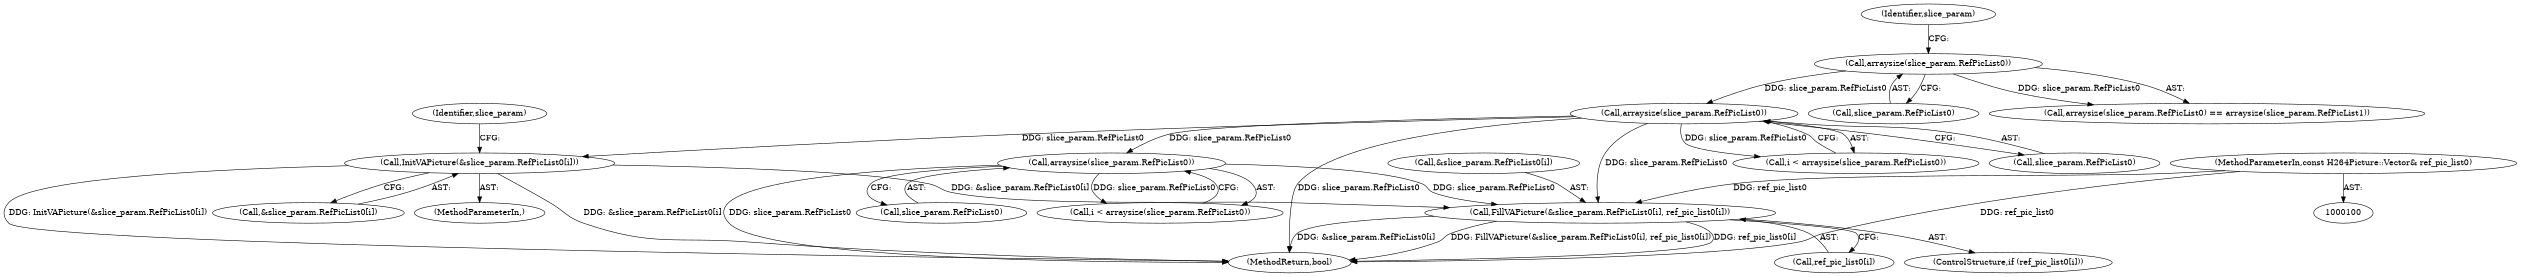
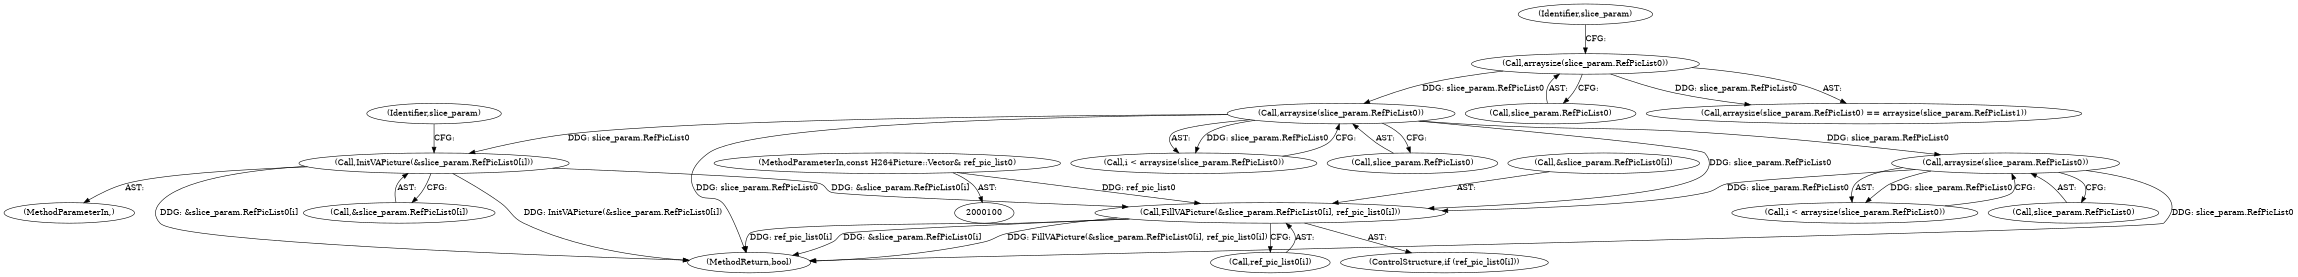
(2343, 213) -> (984, 213)
(1801, 242) -> none
